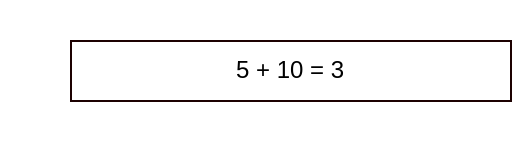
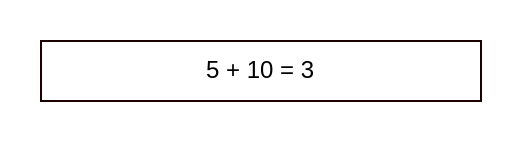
(291, 71) -> (261, 71)
